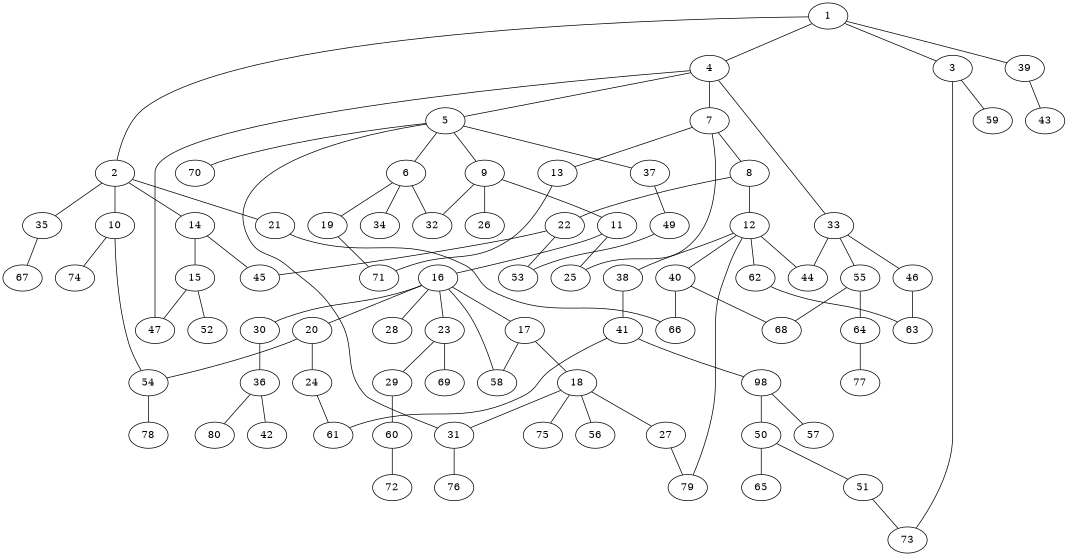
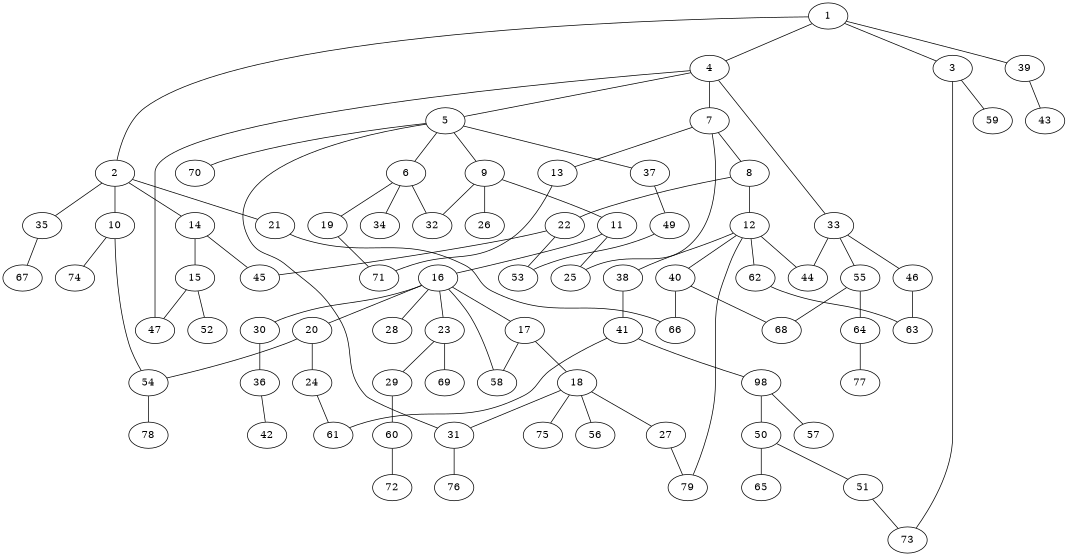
(215, 435) -> none
